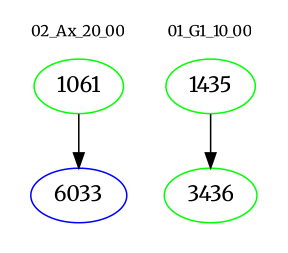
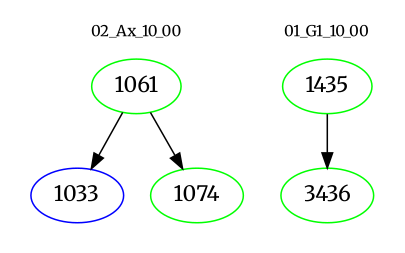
(79, 33) -> (137, 33)
(79, 195) -> (77, 195)
none -> (197, 195)
